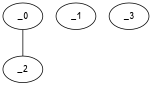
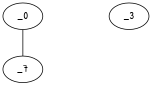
(76, 16) -> none
(23, 69) -> (23, 69)
